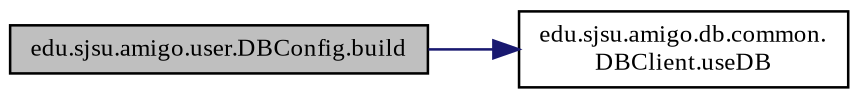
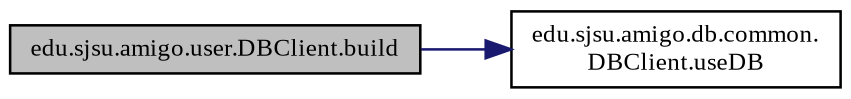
(219, 49) -> (215, 49)
